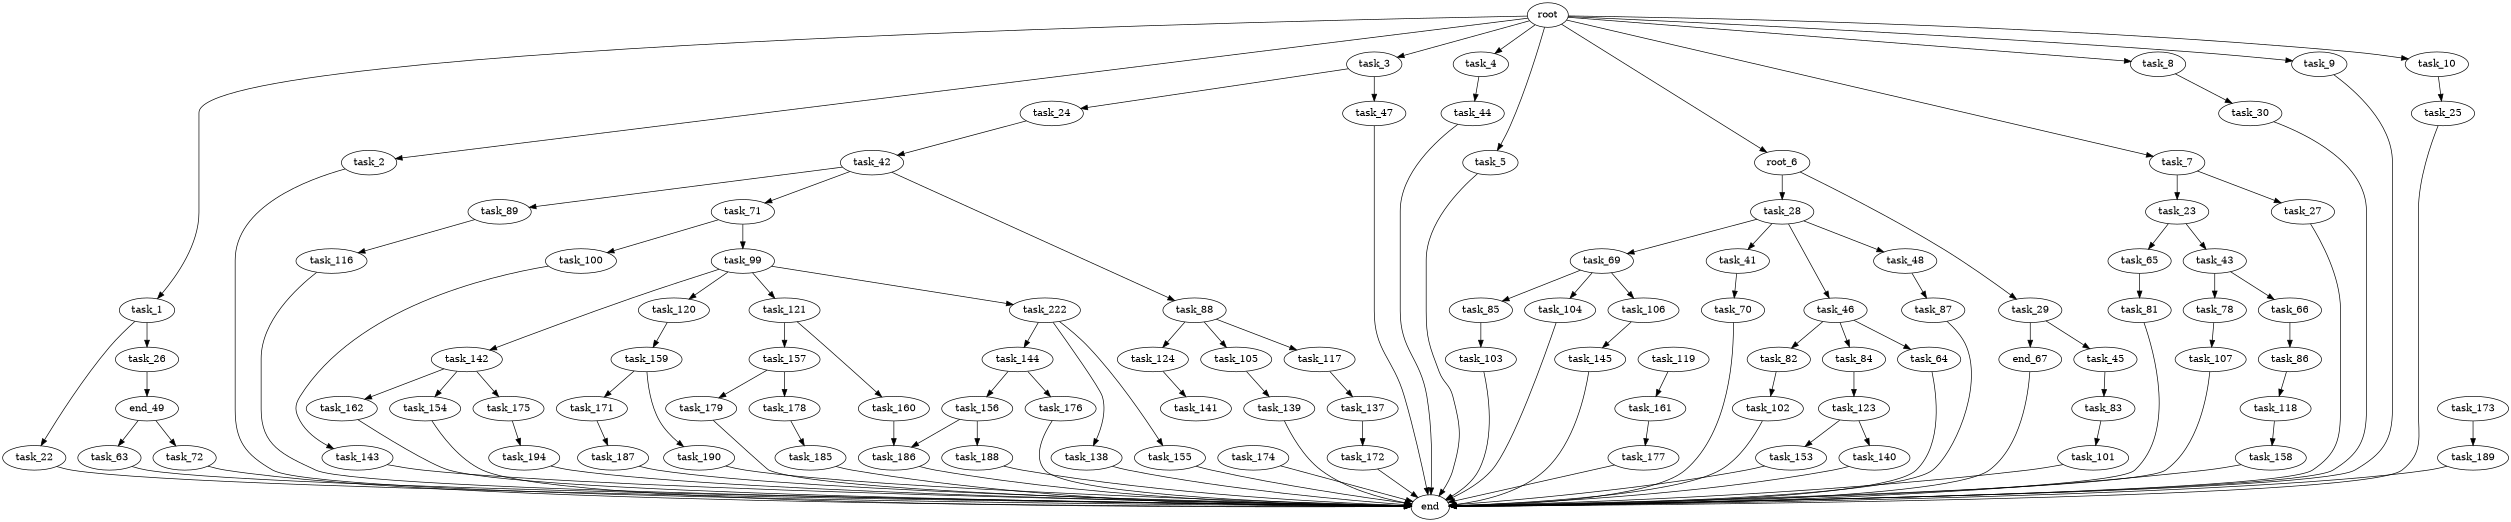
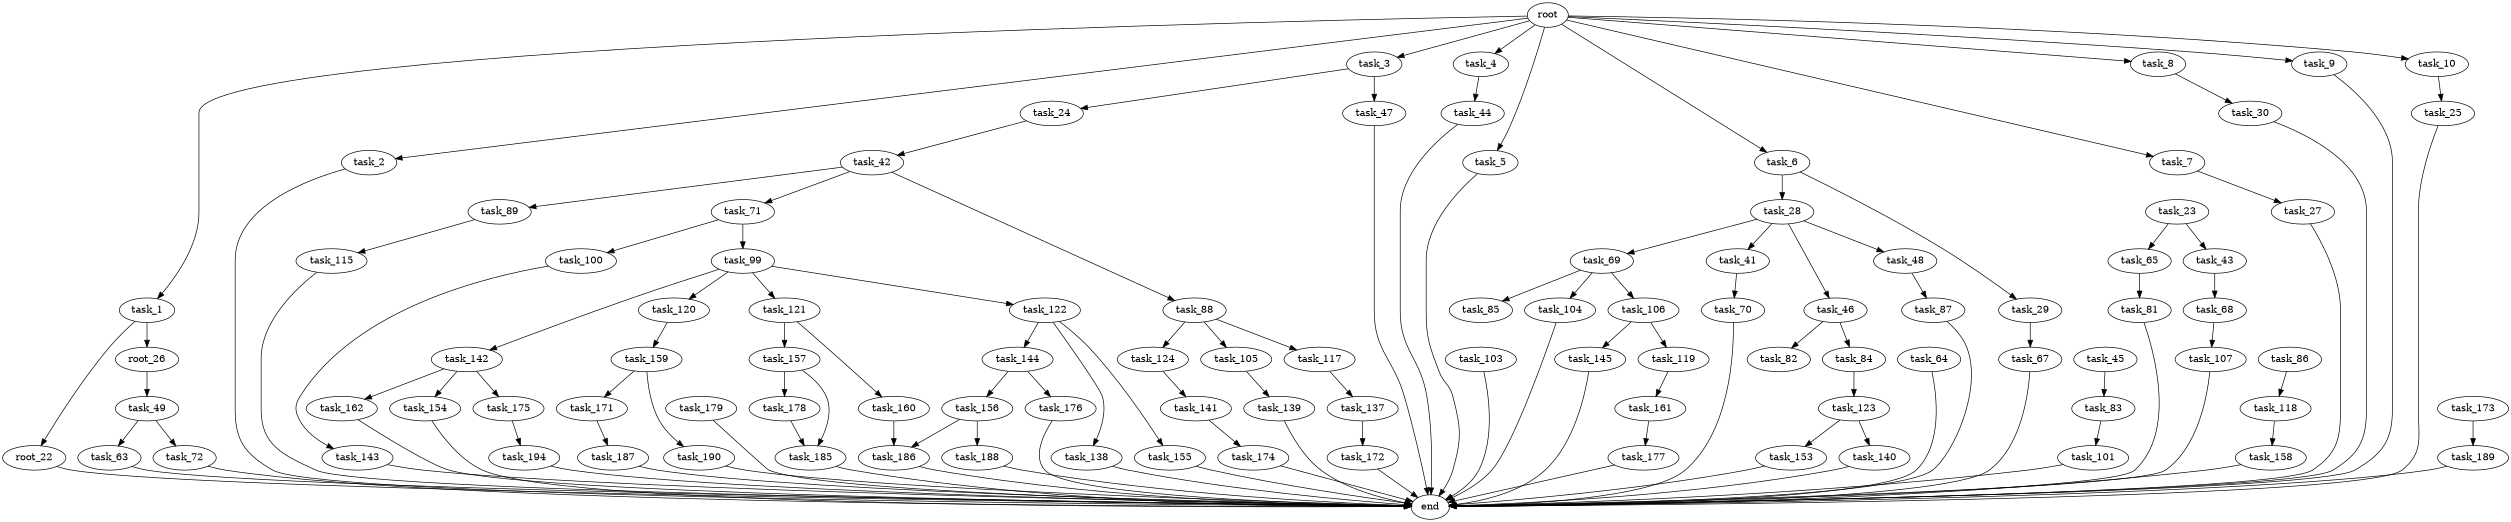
(1782, 163) -> (1782, 163)
(2177, 184) -> none
(332, 261) -> (332, 261)
(1045, 310) -> (1045, 310)
(2215, 310) -> (2215, 310)
(2290, 310) -> none
(1481, 331) -> none
none -> (1657, 332)
(1879, 333) -> none
(2065, 333) -> none
(147, 359) -> (147, 359)
(2030, 359) -> (2030, 359)
(746, 382) -> (828, 401)
(147, 409) -> (147, 409)
(1768, 409) -> none
none -> (1222, 431)
(34, 458) -> (34, 458)
